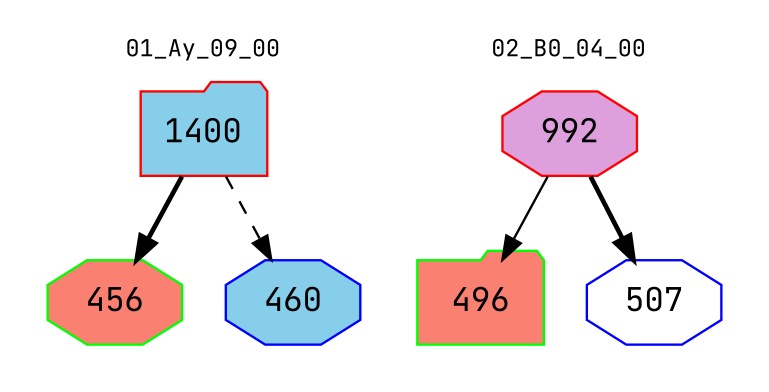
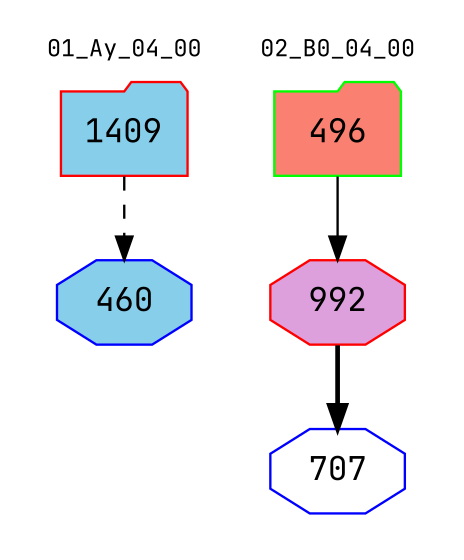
(204, 50) -> (125, 50)
(204, 134) -> (124, 134)
(531, 208) -> (338, 207)
(115, 302) -> none
(654, 302) -> (338, 471)
